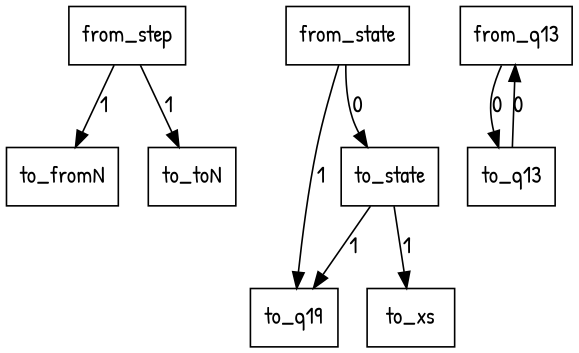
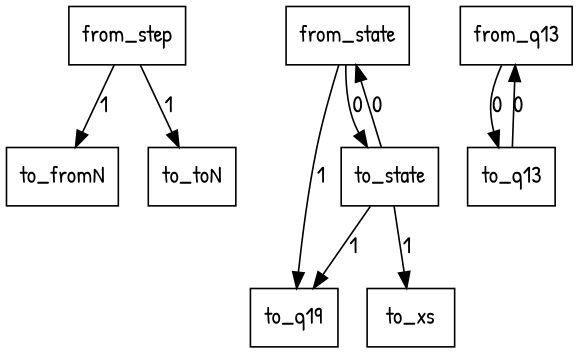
none -> (371, 114)
